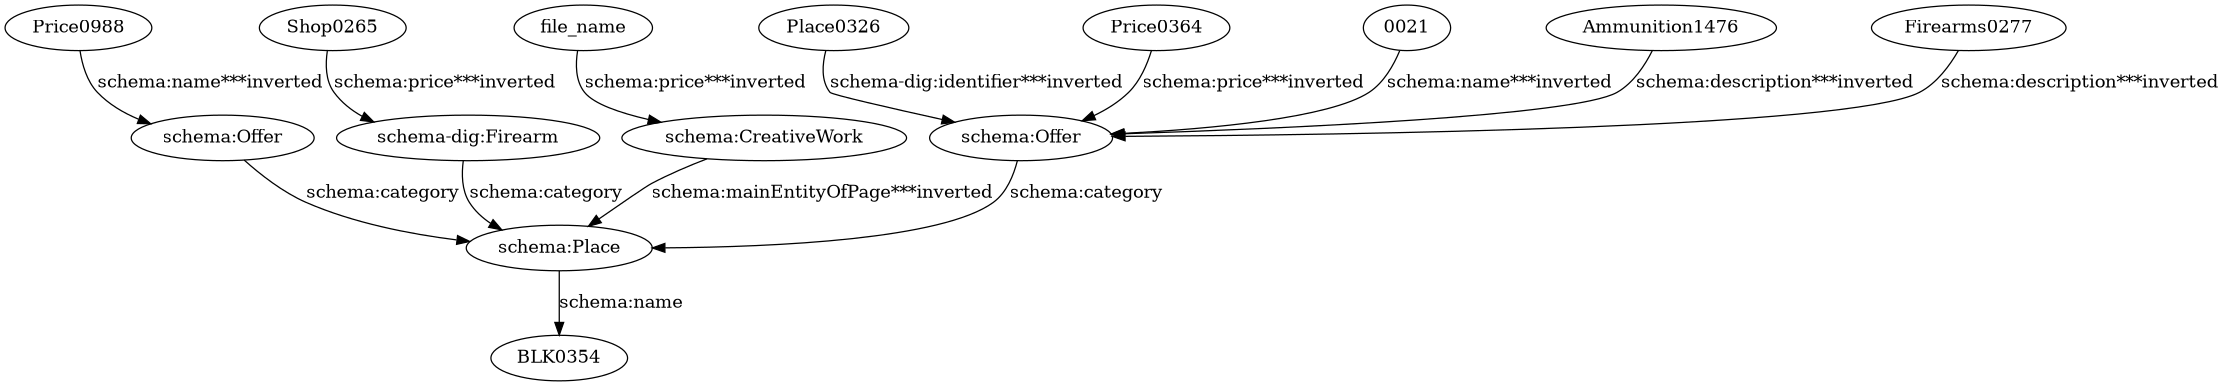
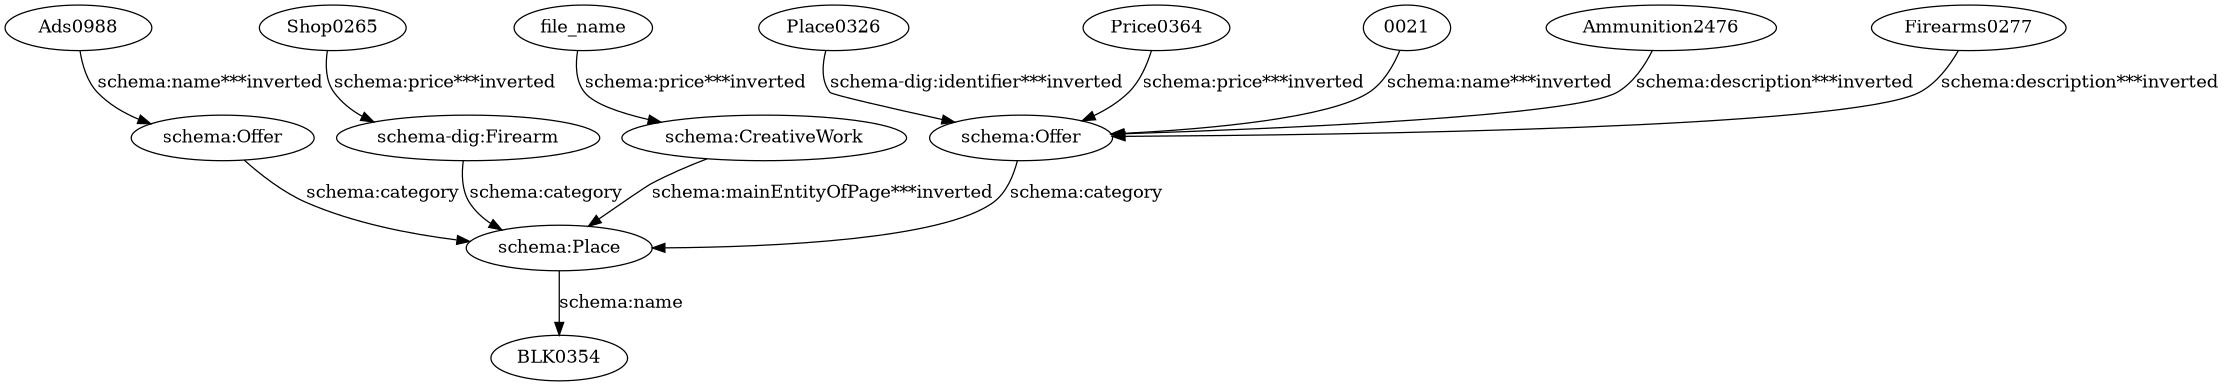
(78, 28) -> (78, 28)
(1661, 28) -> (1661, 28)
